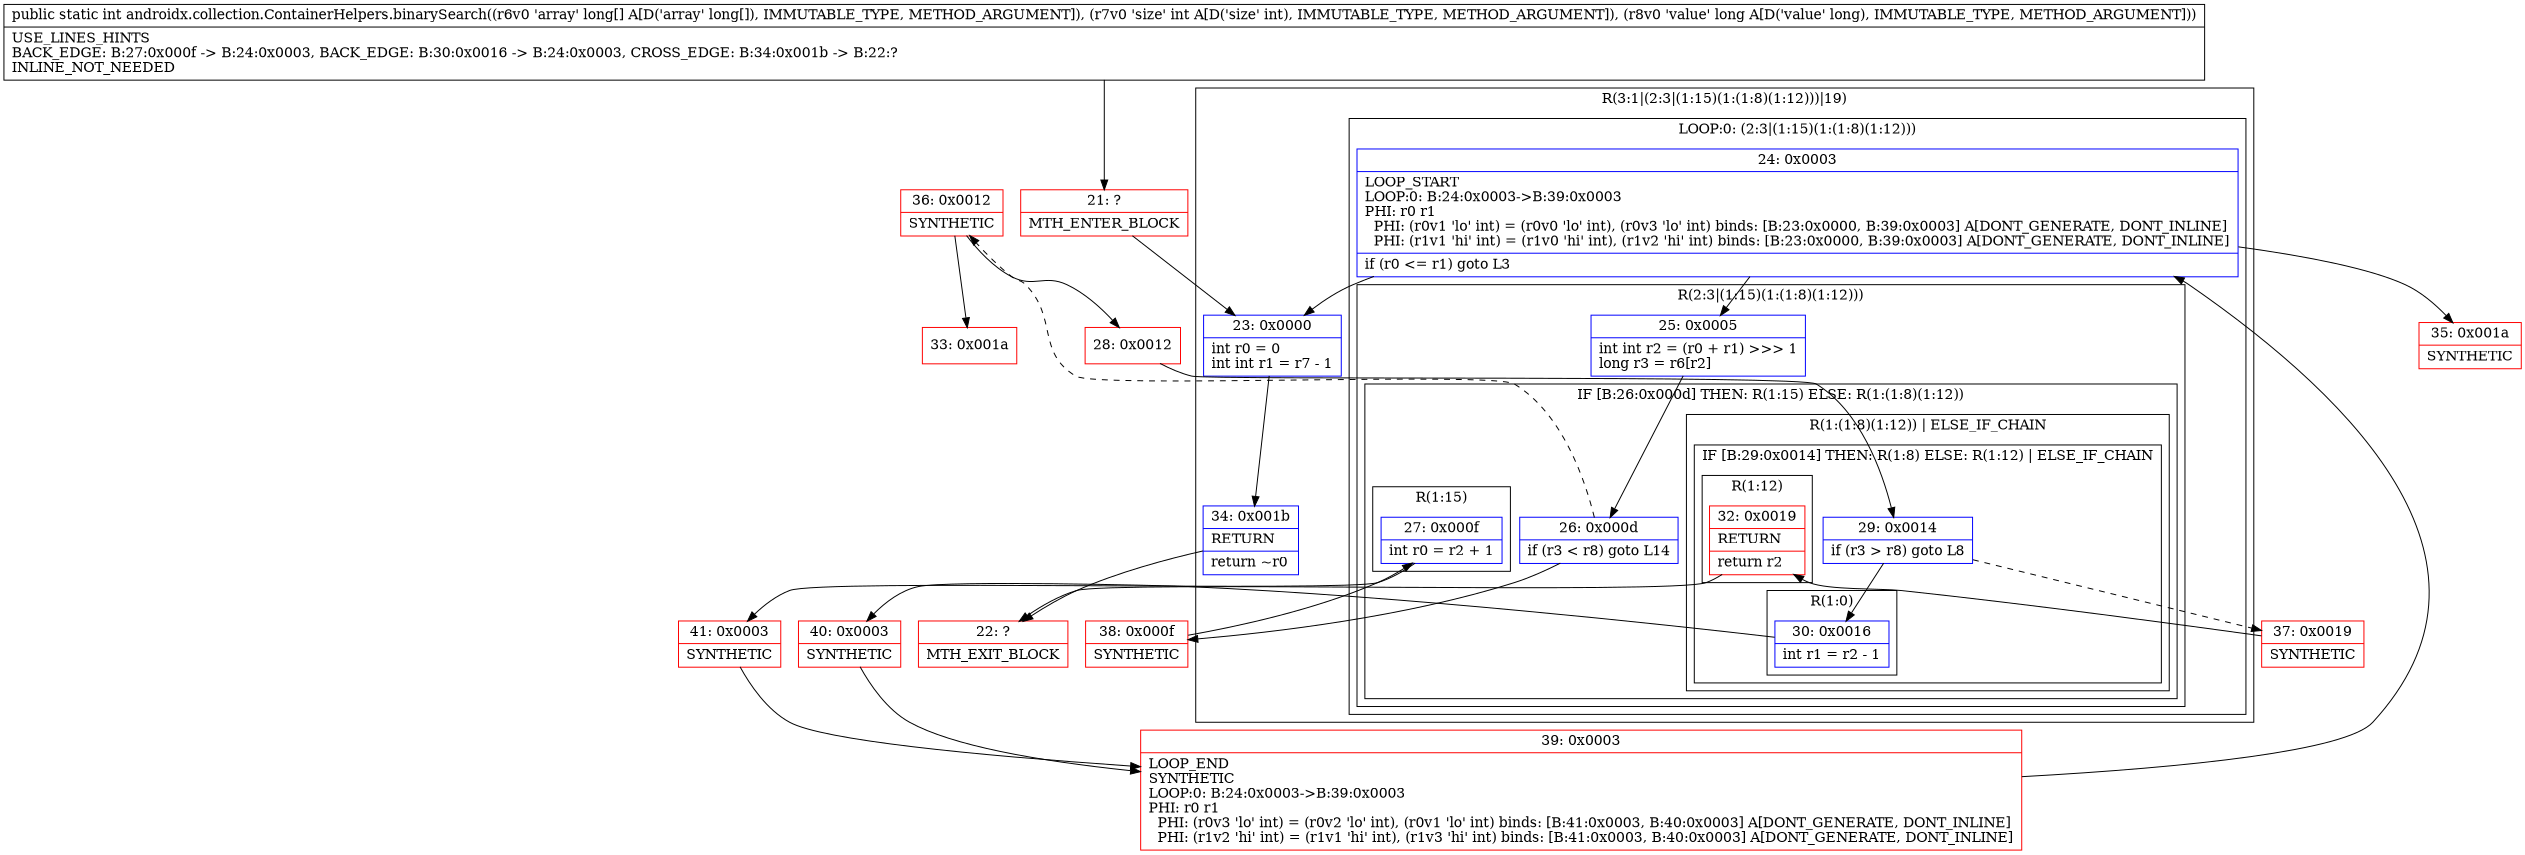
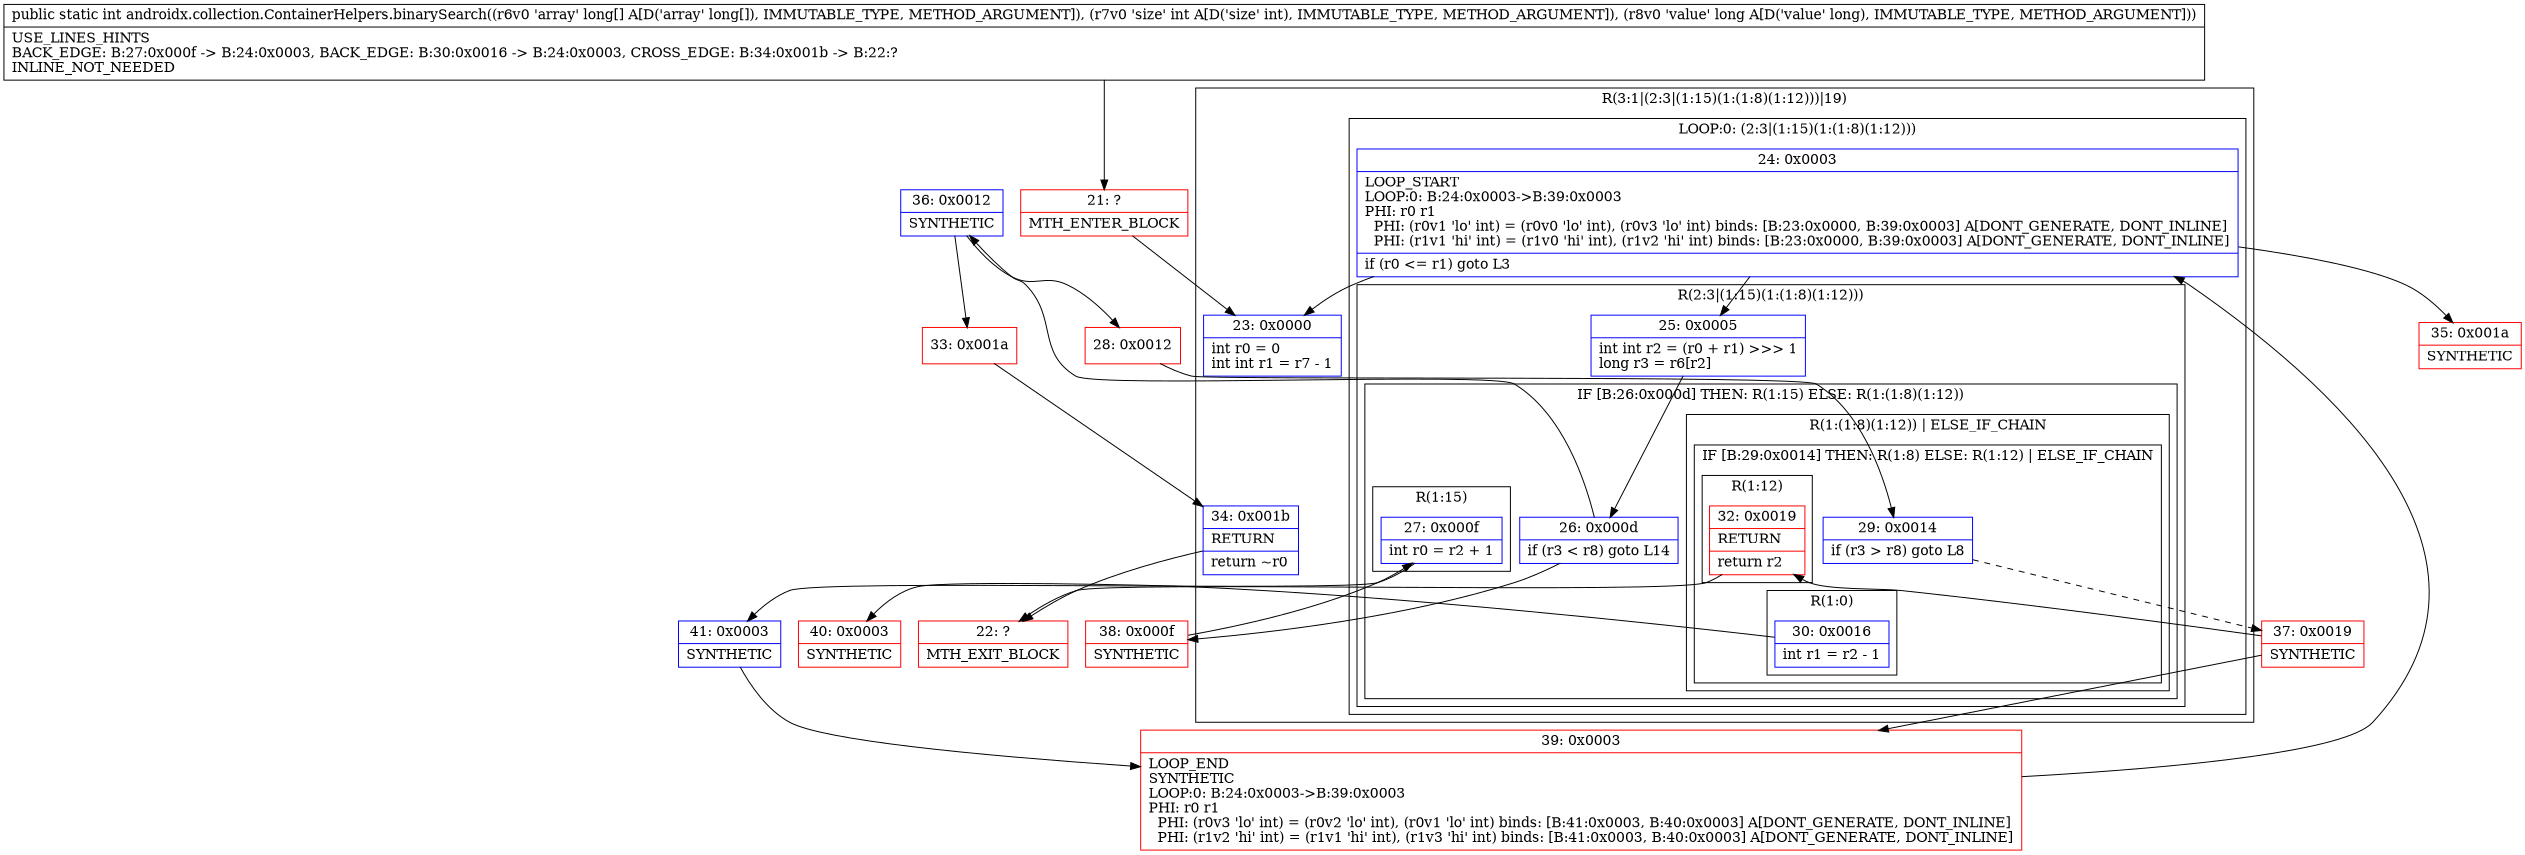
(952, 213) -> (952, 213)
(1173, 381) -> (1173, 381)
(1262, 436) -> (1094, 432)
(1871, 583) -> none
(730, 644) -> (730, 644)
(981, 747) -> (2075, 692)
